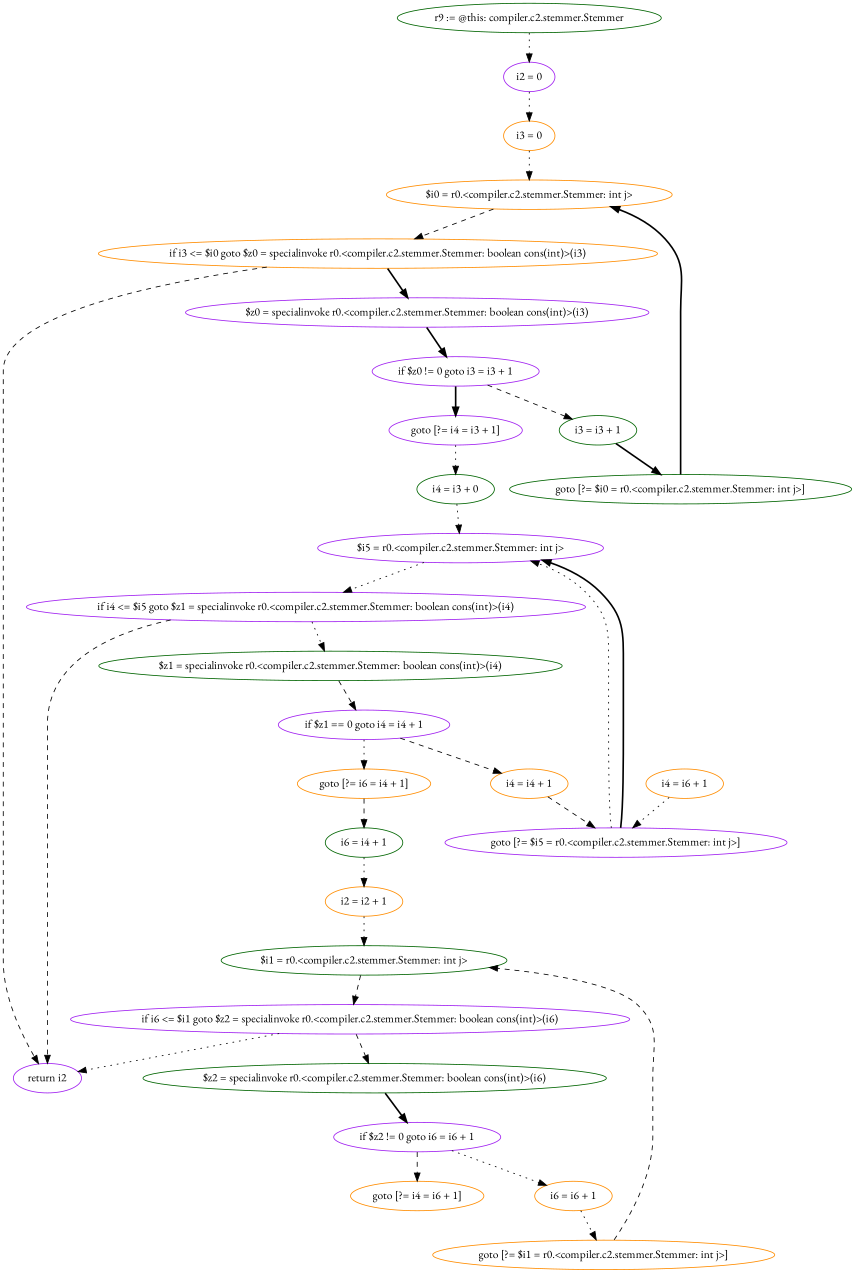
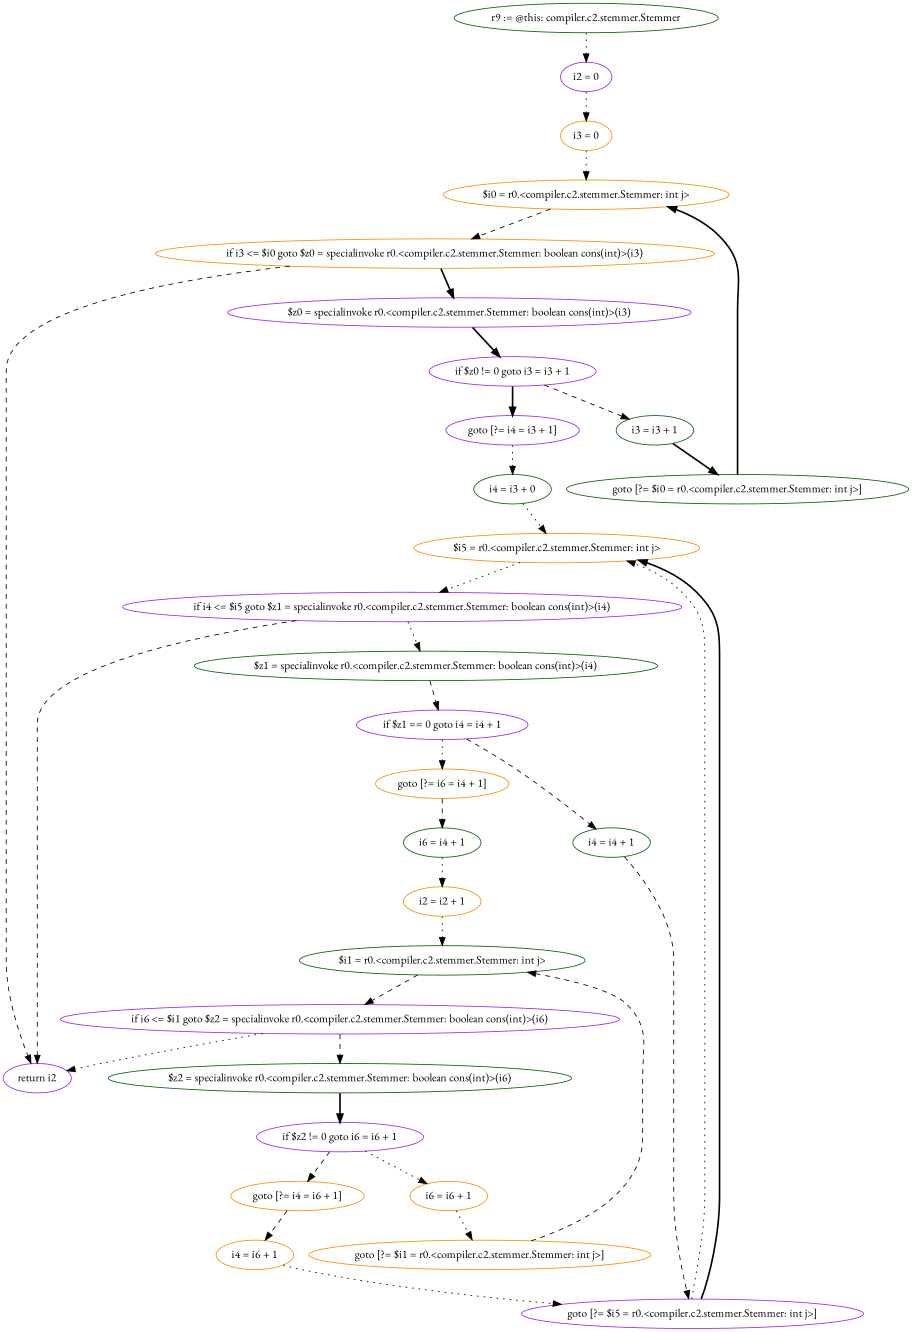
(461, 548) -> (557, 548)
(529, 784) -> (612, 843)
none -> (279, 1222)
